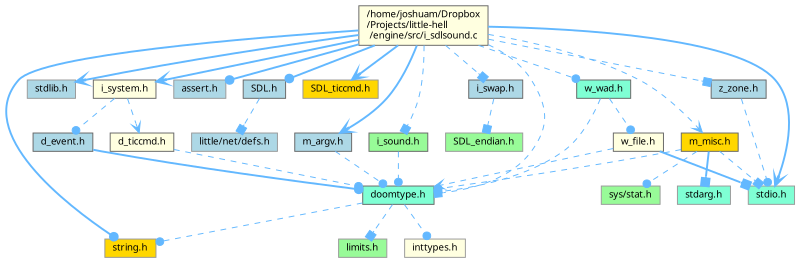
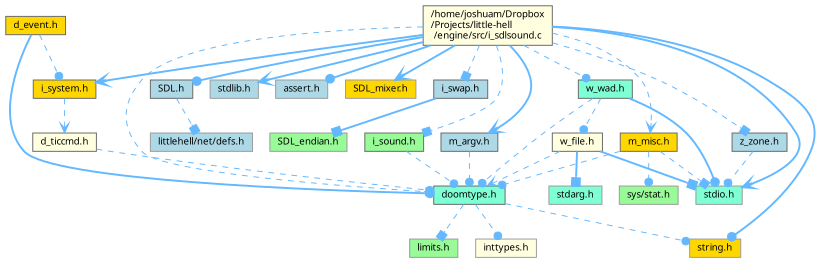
(125, 89) -> (65, 89)
(341, 89) -> (381, 89)
(491, 111) -> (389, 114)
(97, 113) -> (48, 54)
none -> (681, 128)
(63, 142) -> (36, 26)
(235, 142) -> (201, 142)
(707, 163) -> (576, 170)
